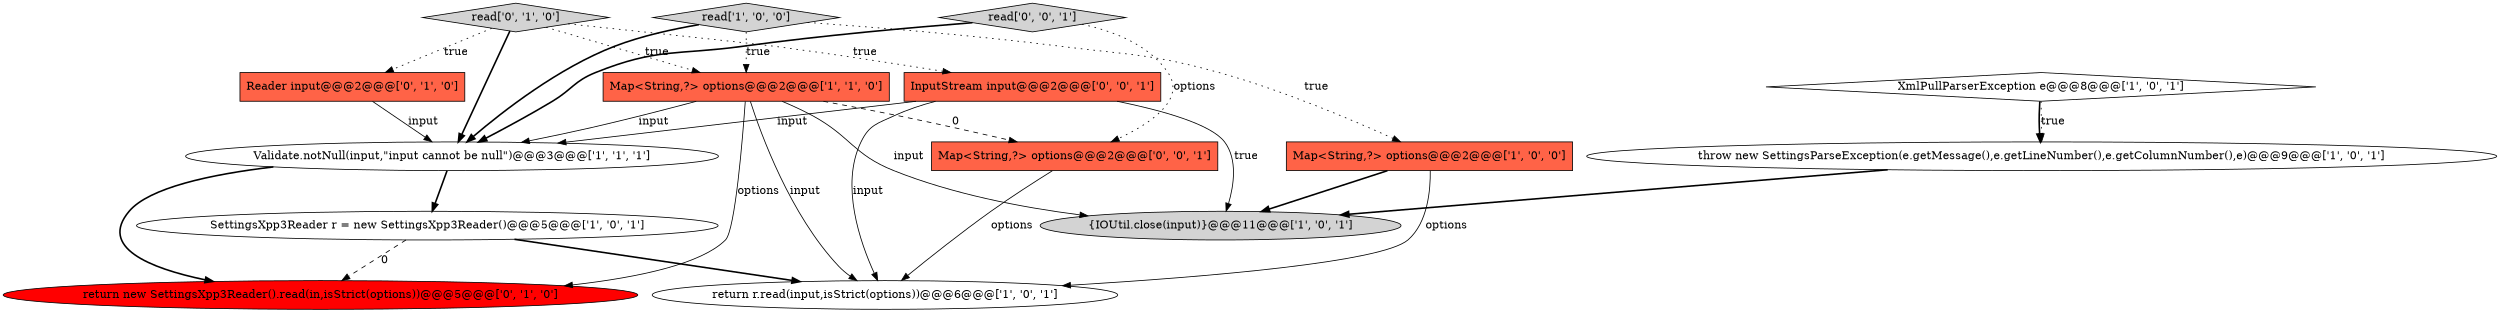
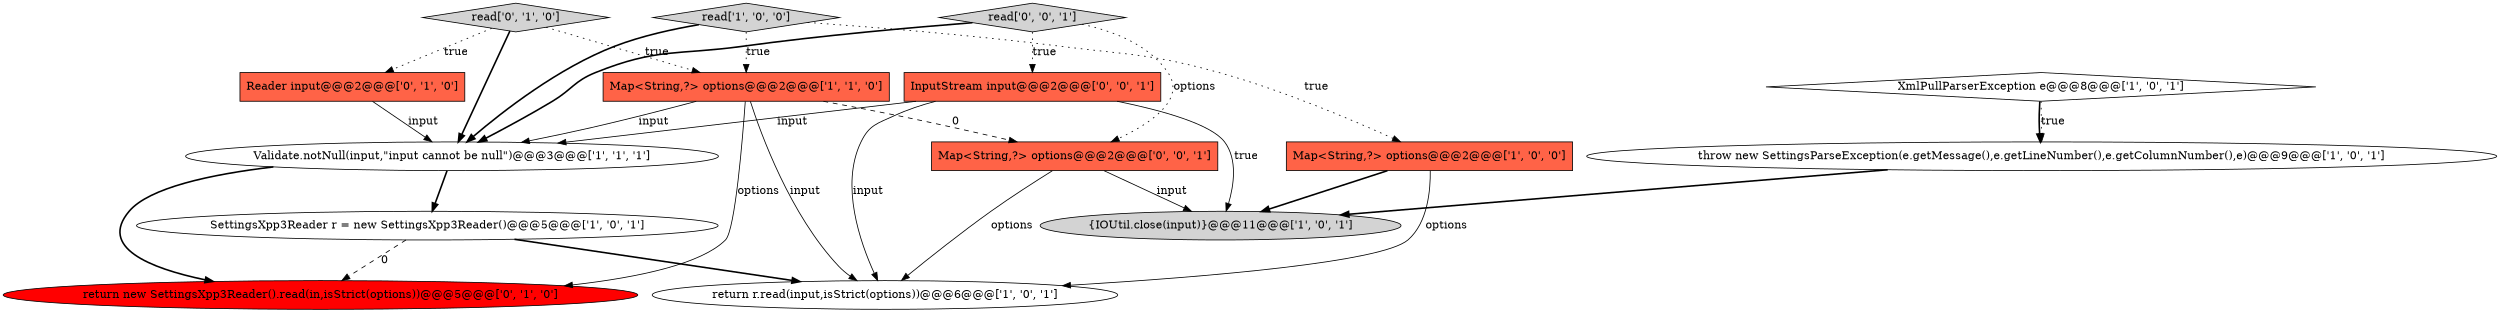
(737, 42) -> (1032, 48)
(922, 181) -> (1144, 189)
